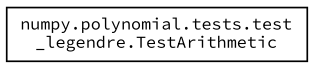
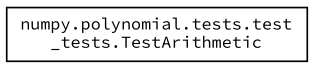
(157, 34) -> (157, 34)
